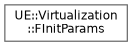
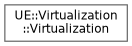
(66, 23) -> (66, 23)
